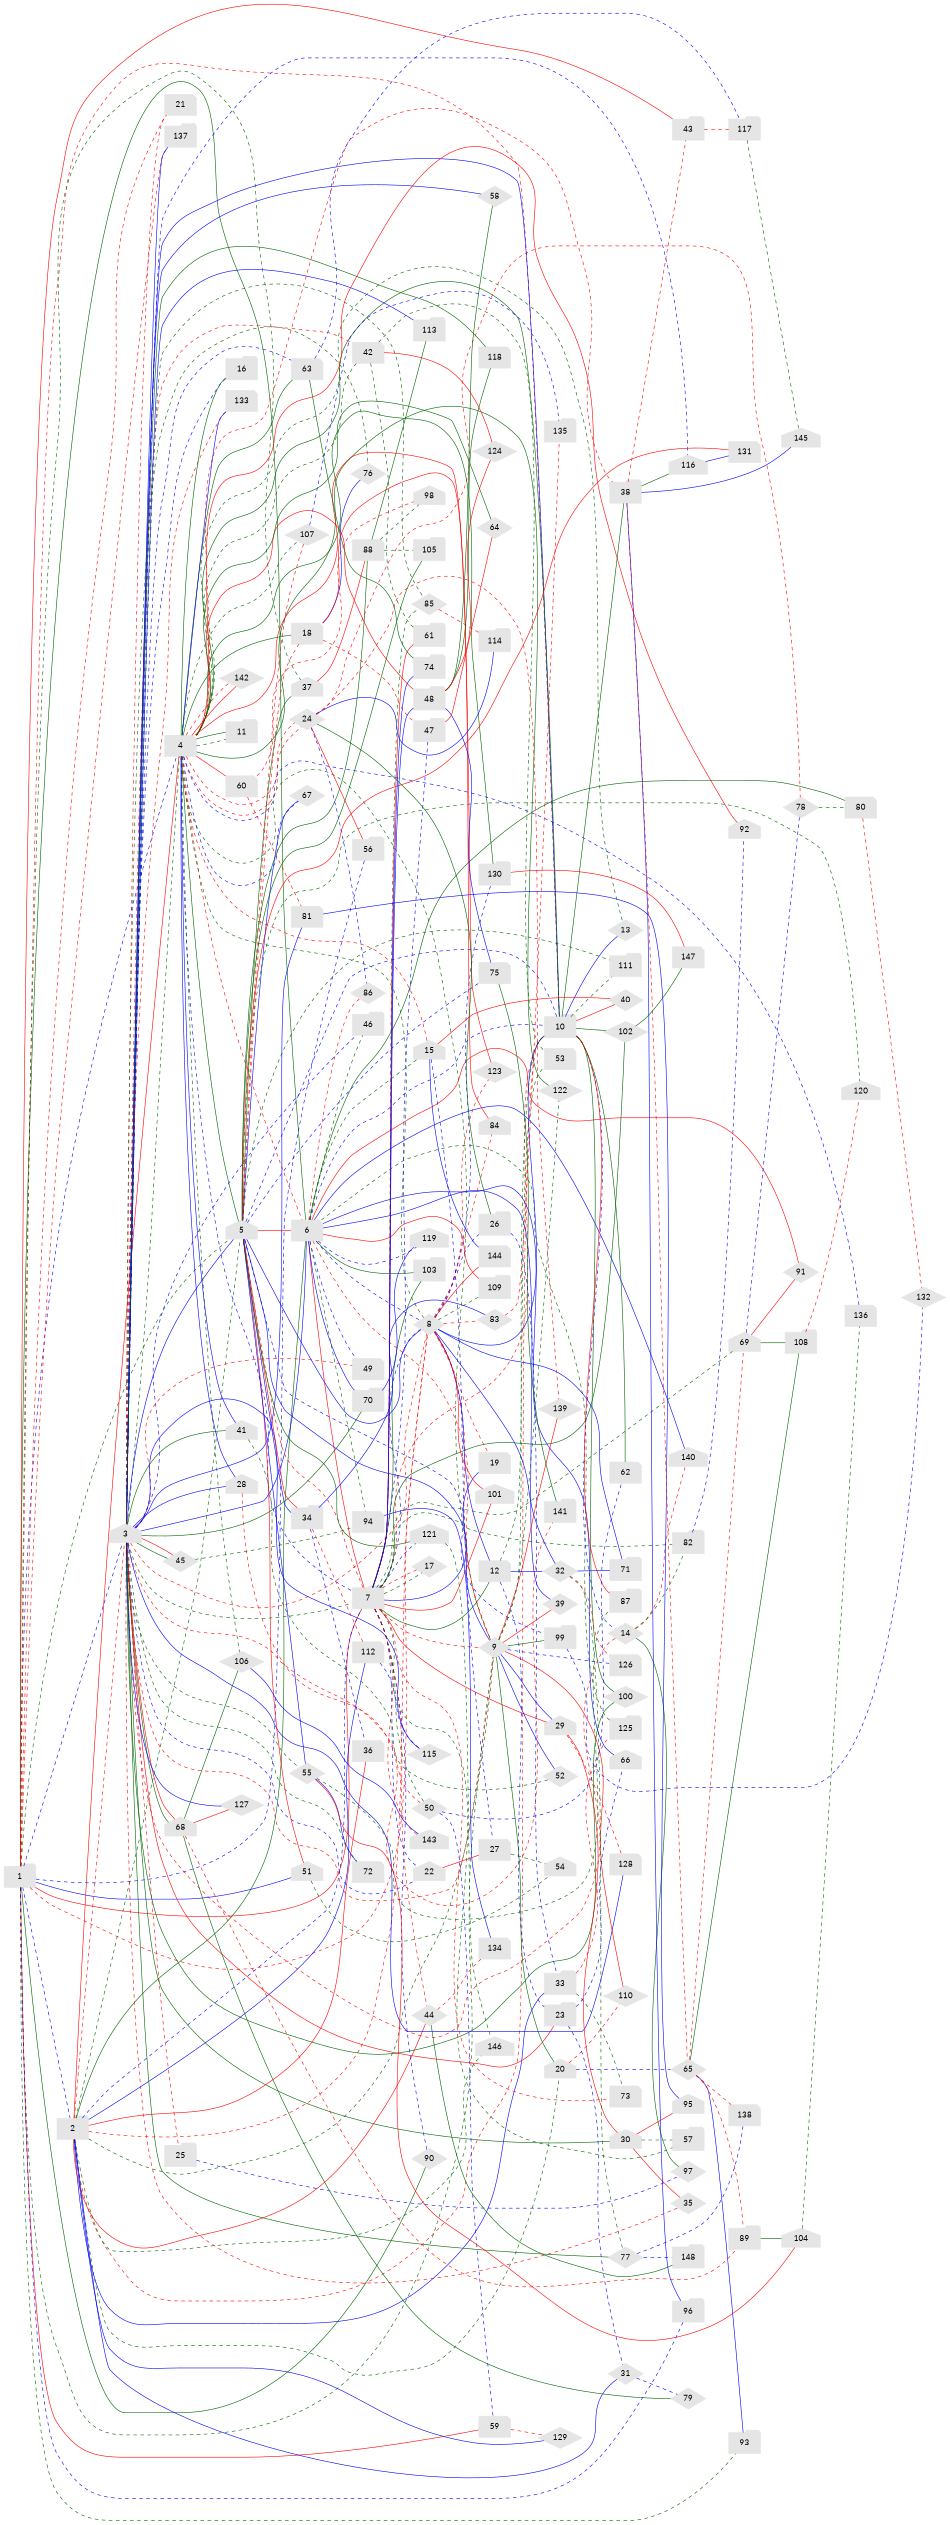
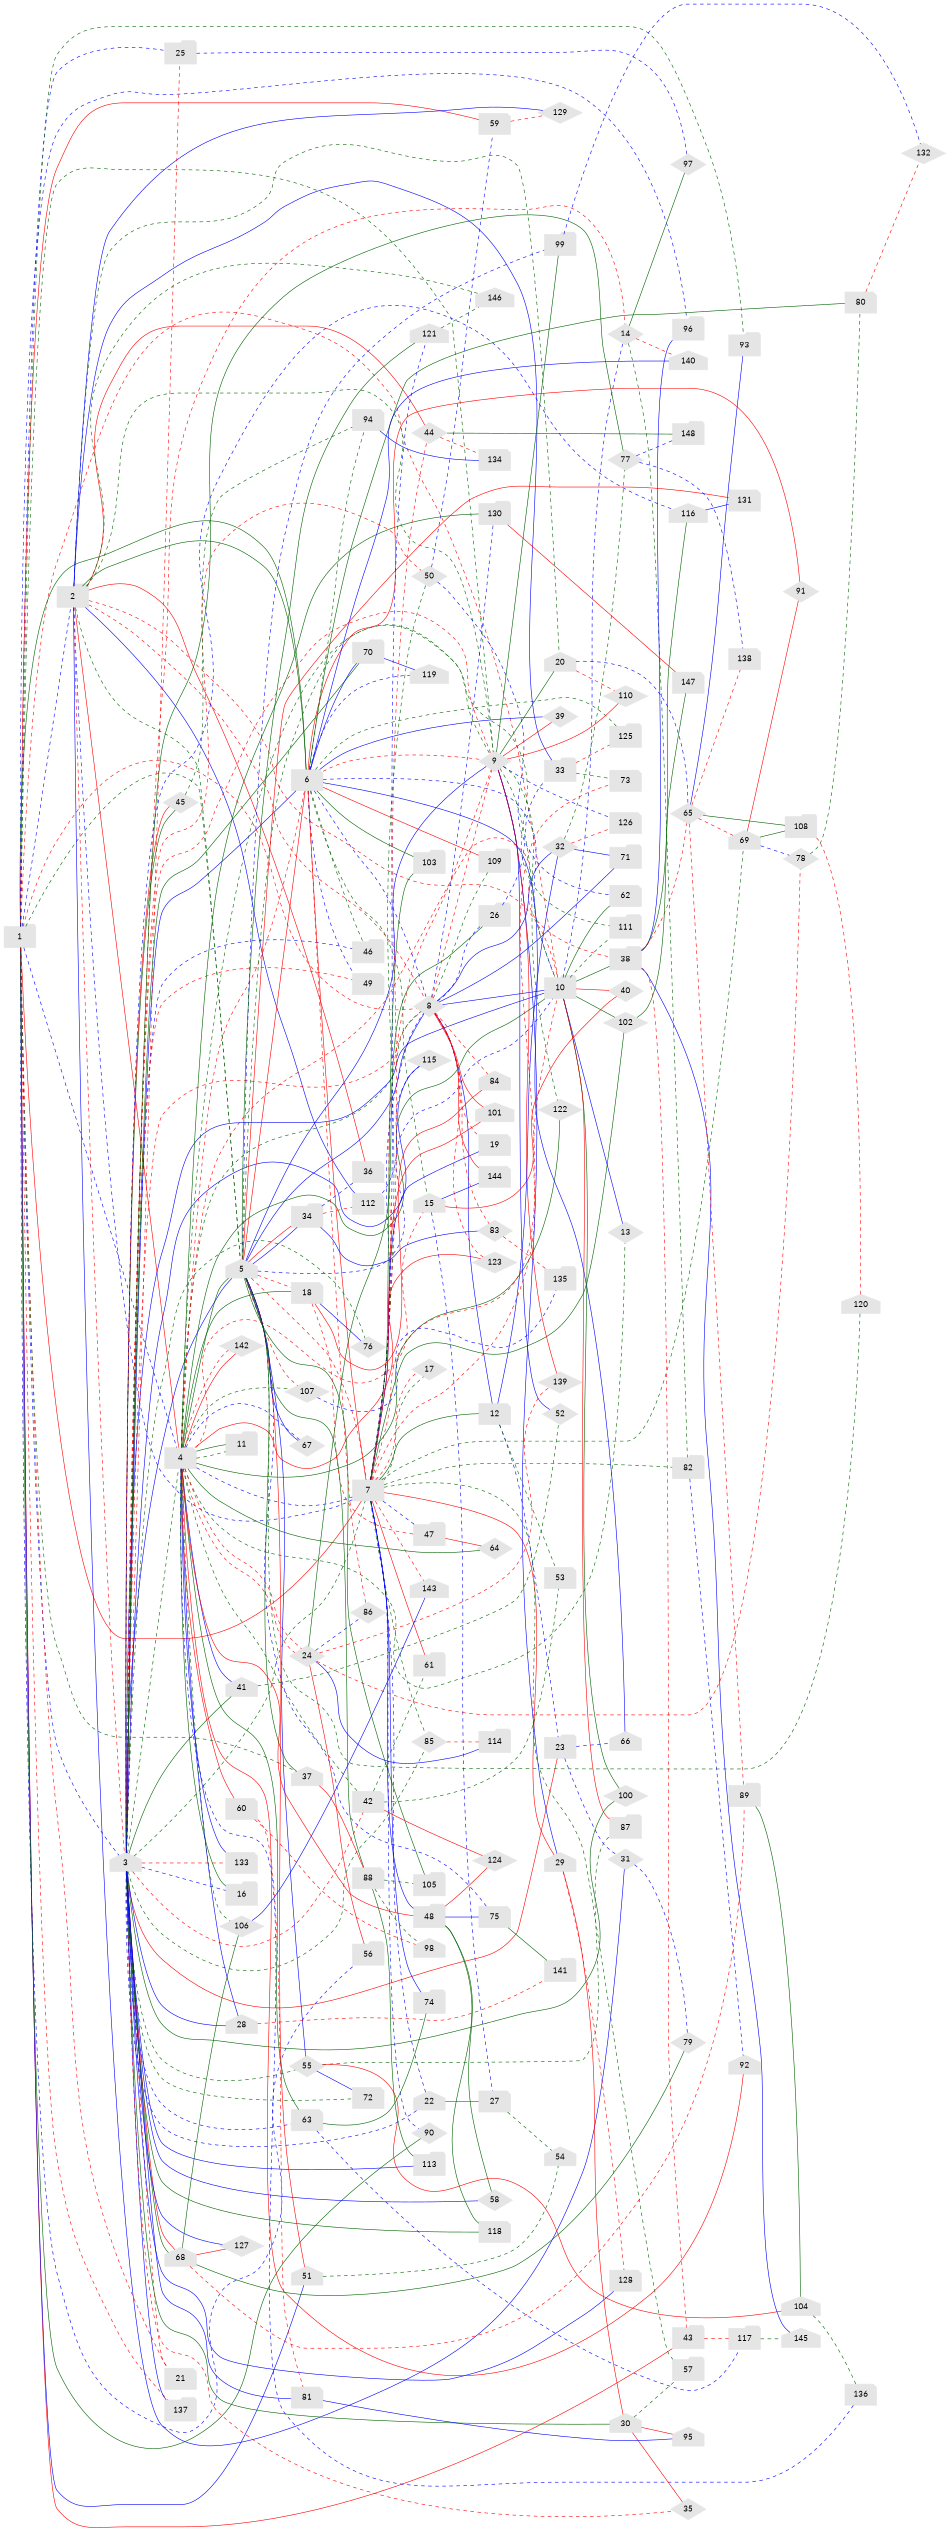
none -> (29, 441)
